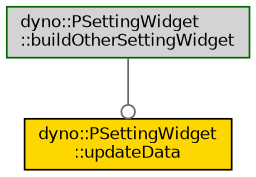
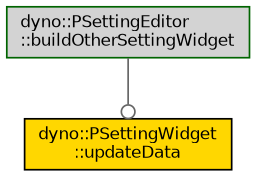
(128, 32) -> (128, 32)
